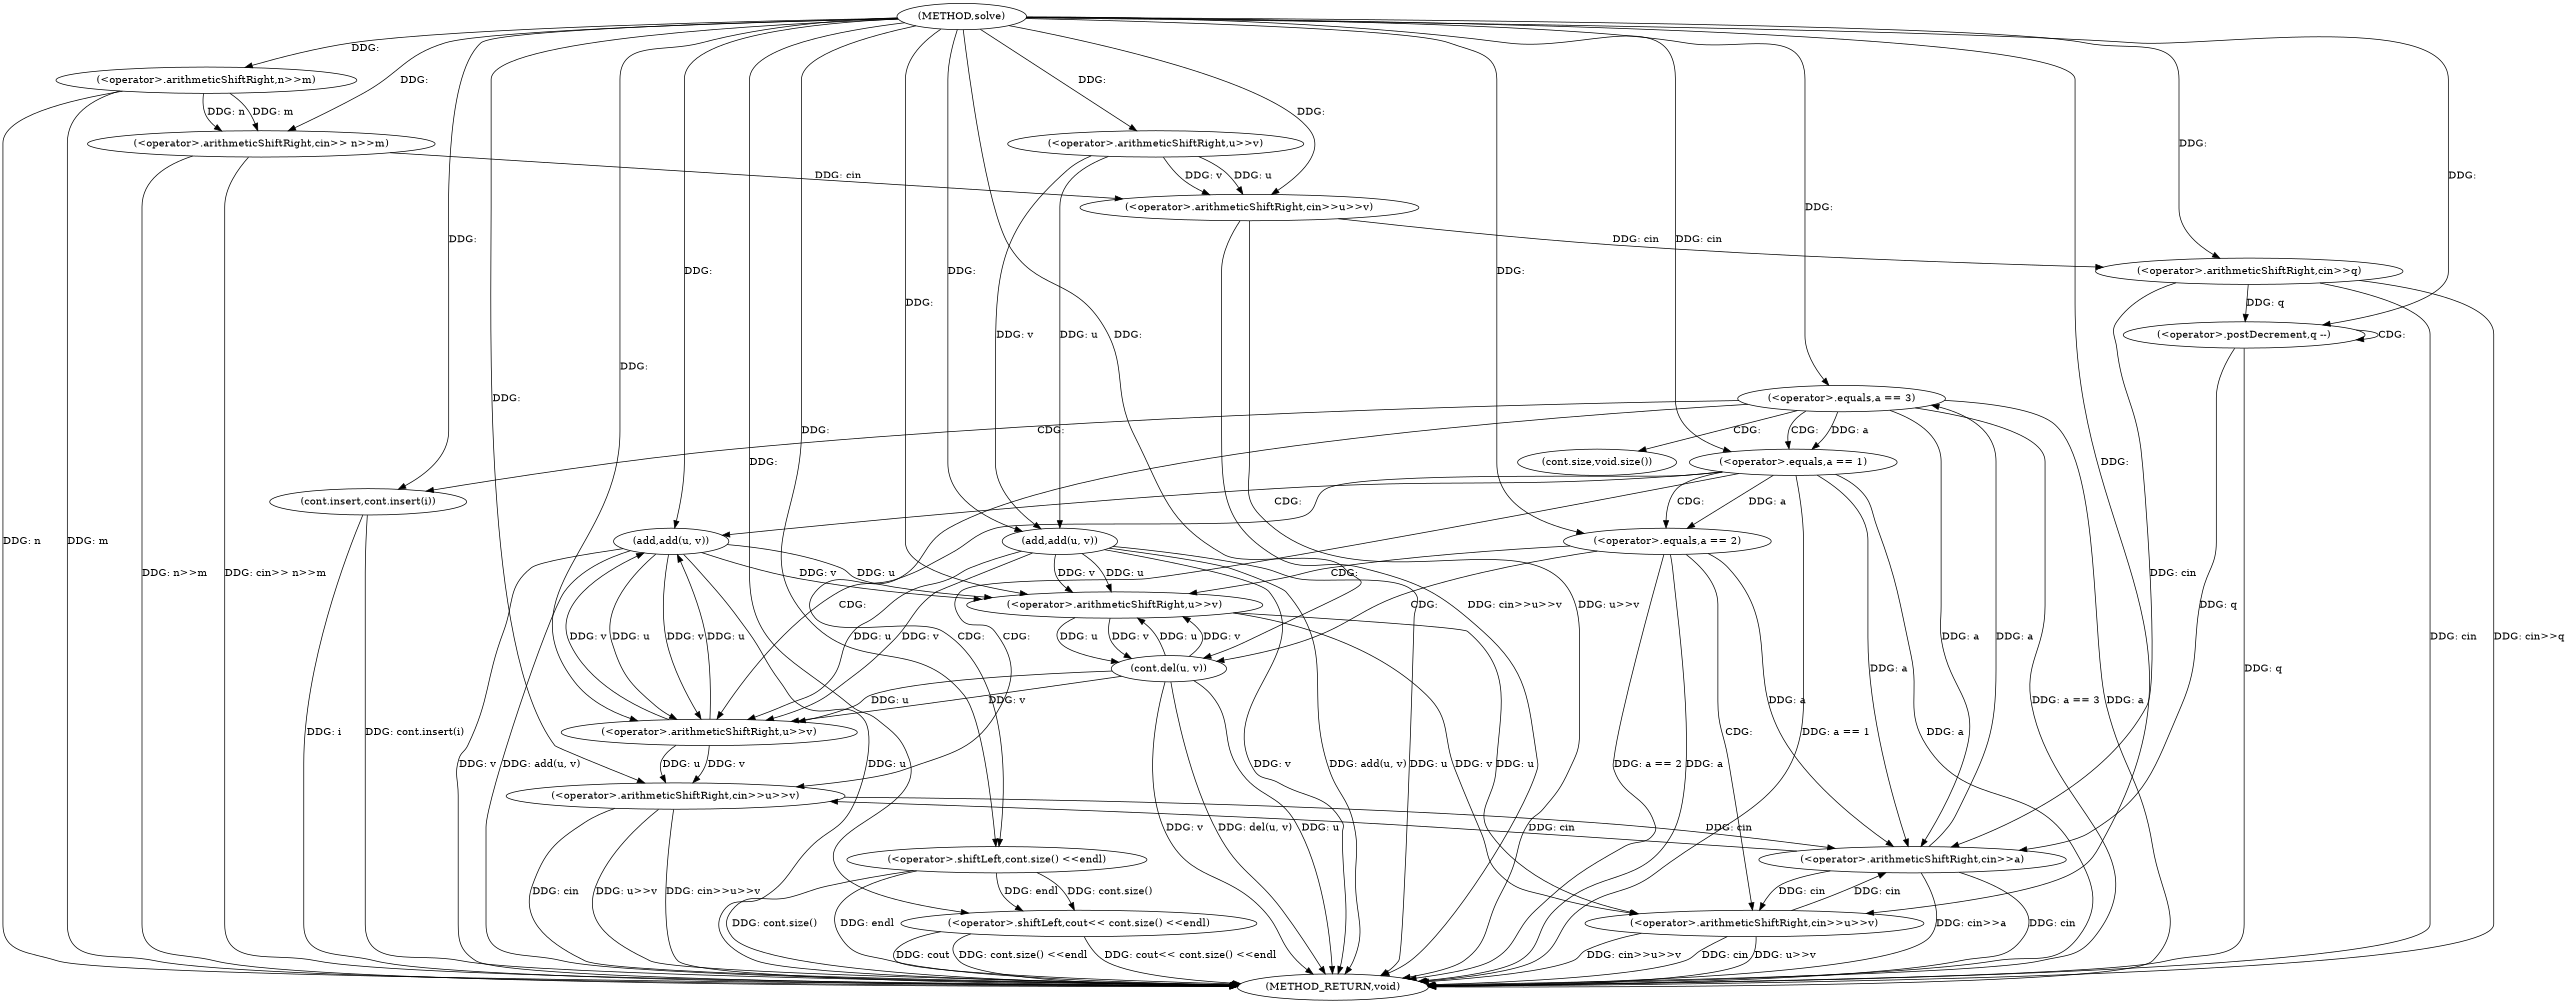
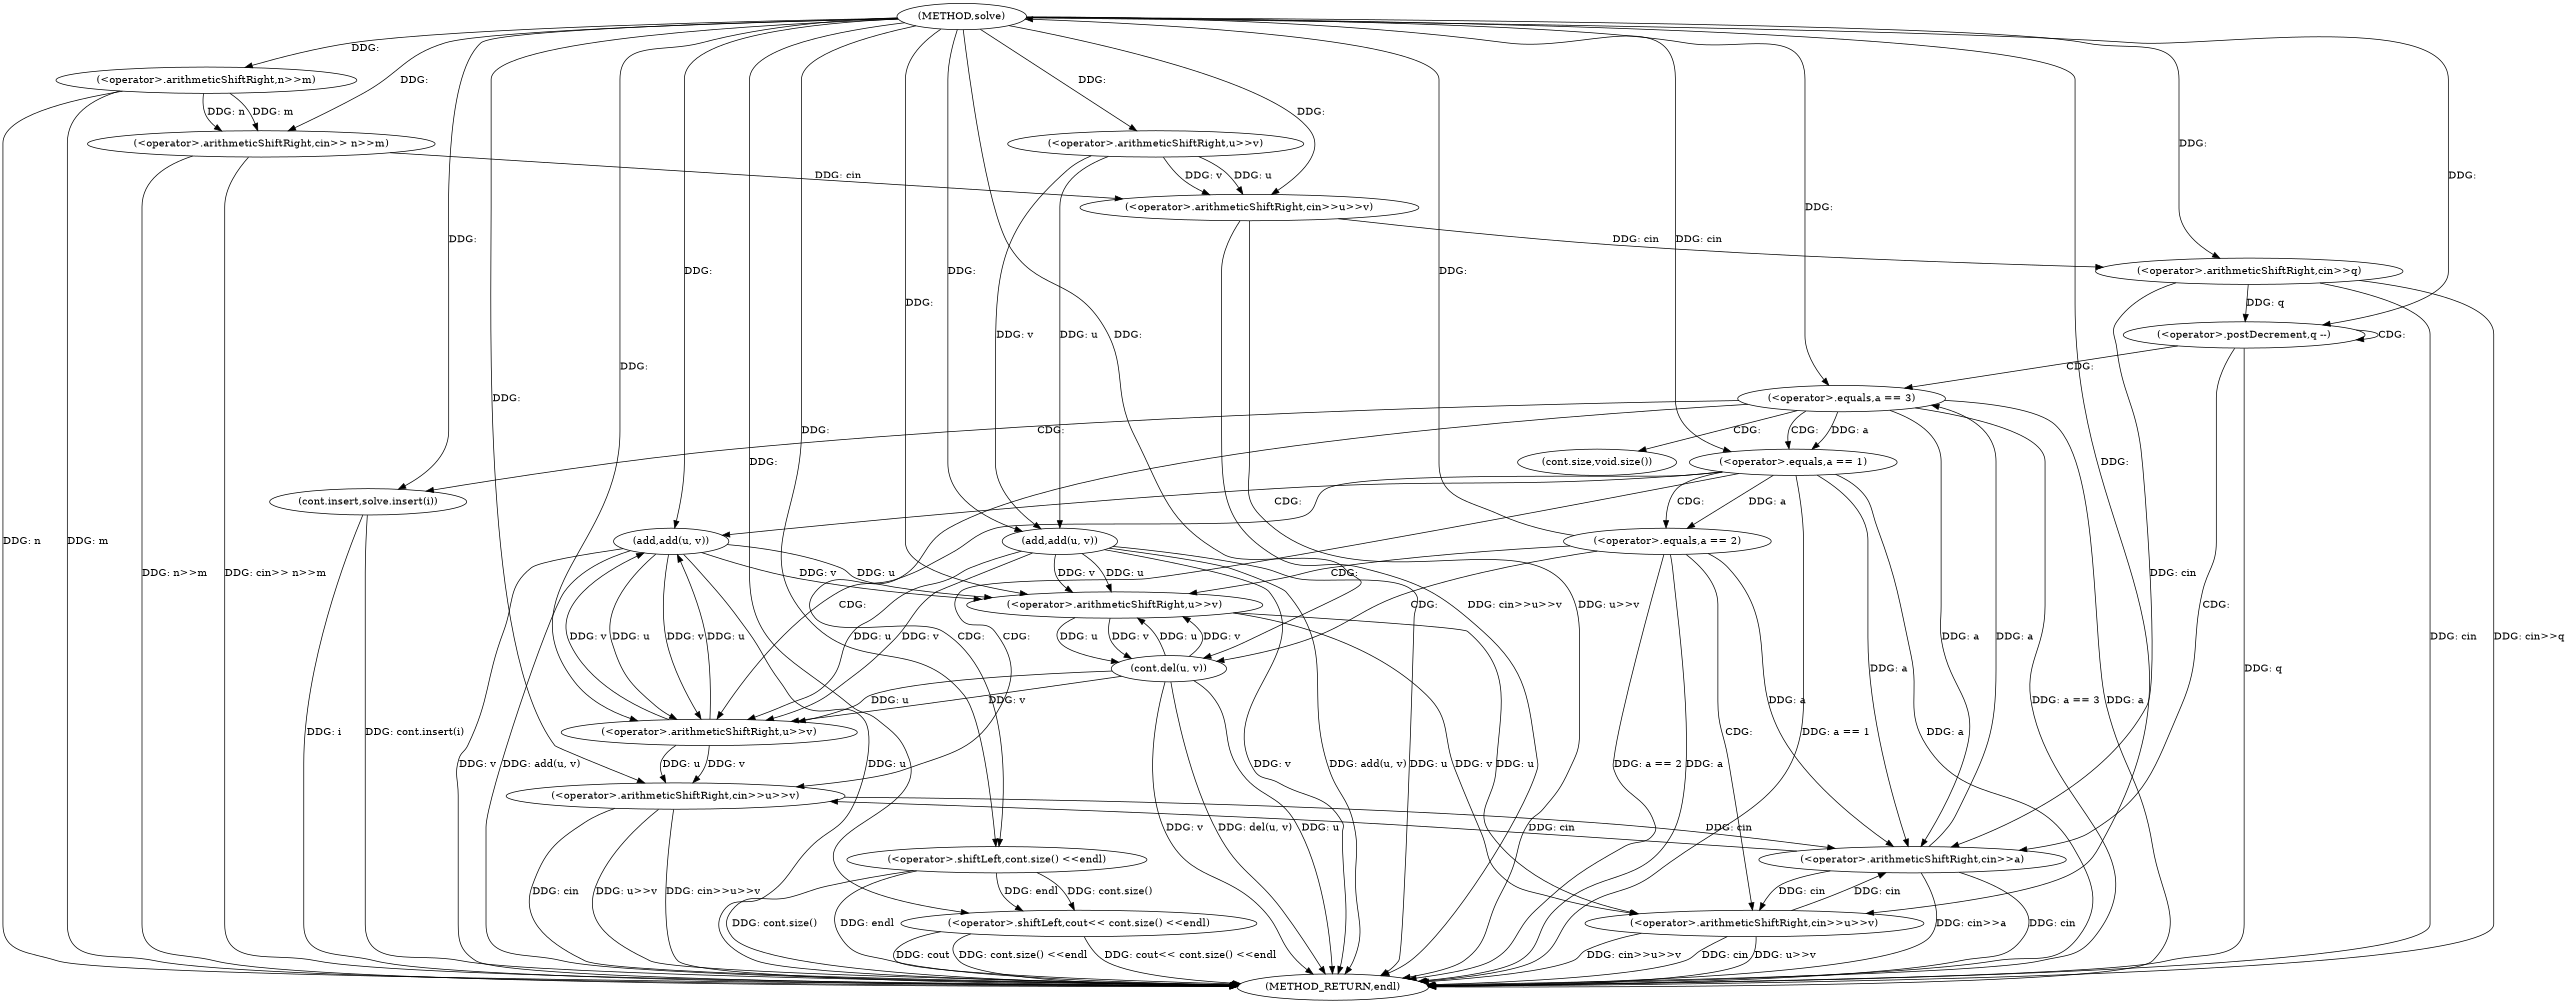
(1497, 83) -> (1439, 145)
none -> (2045, 366)
(368, 502) -> (368, 502)
(2218, 605) -> (2218, 605)
(1333, 987) -> (1333, 987)
